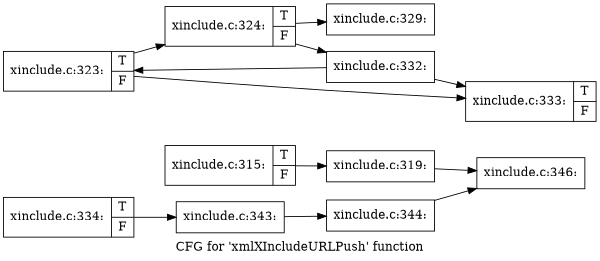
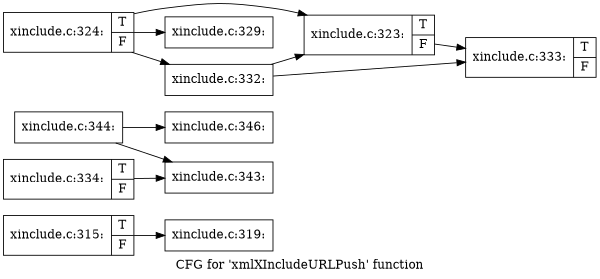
(145, 50) -> (216, 4)
(451, 170) -> none
(301, 216) -> (140, 151)
